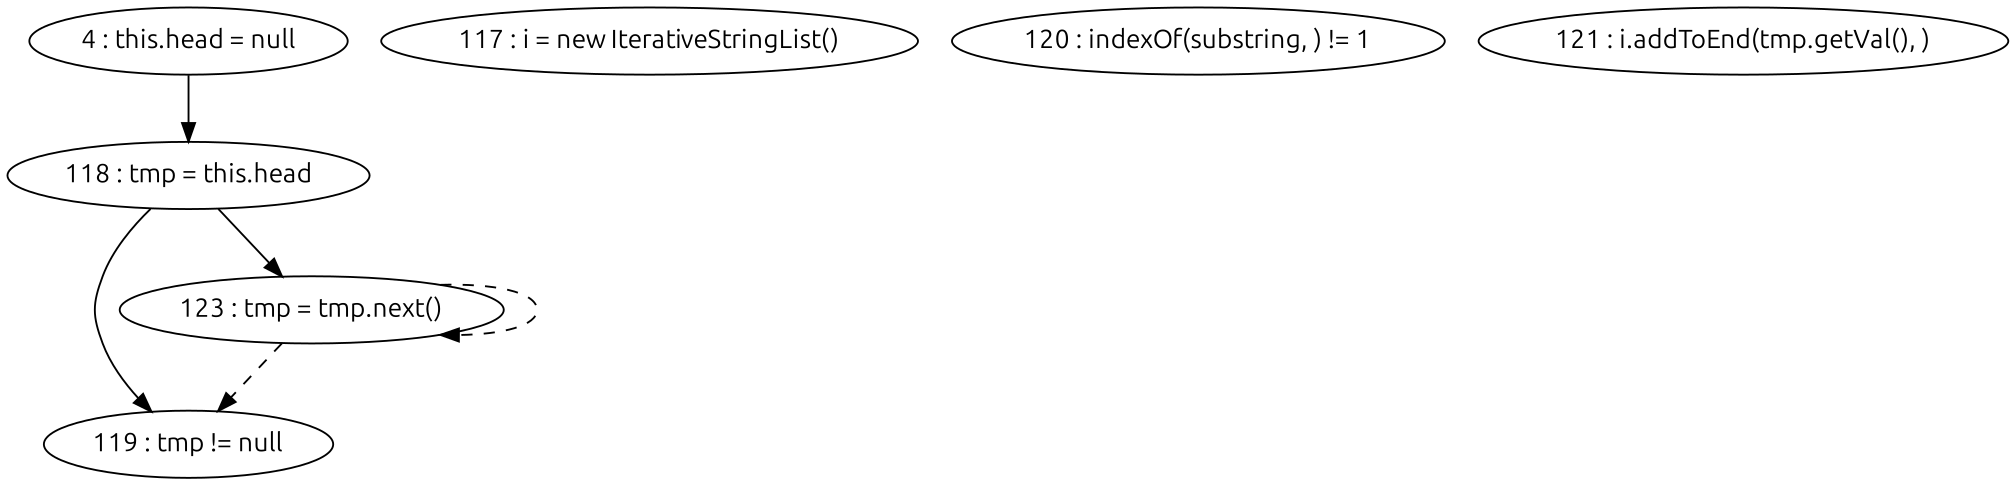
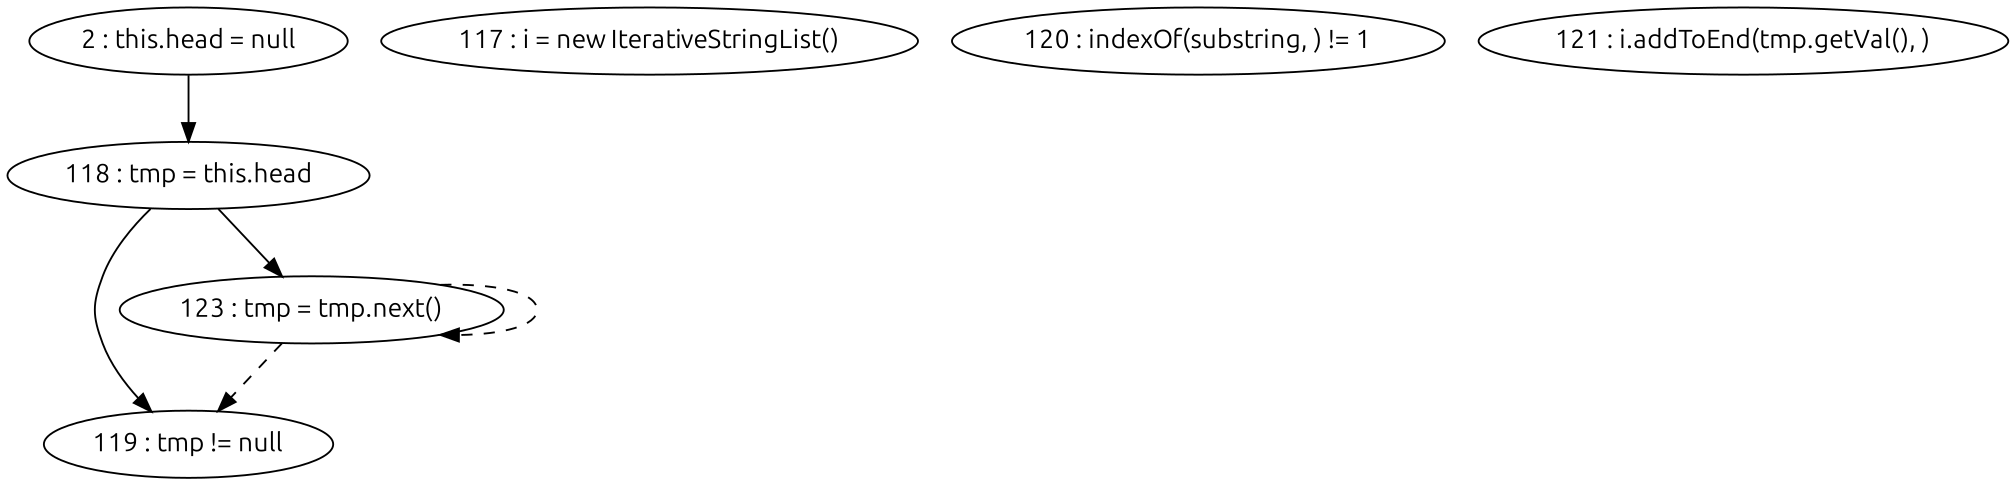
(189, 41) -> (189, 41)
